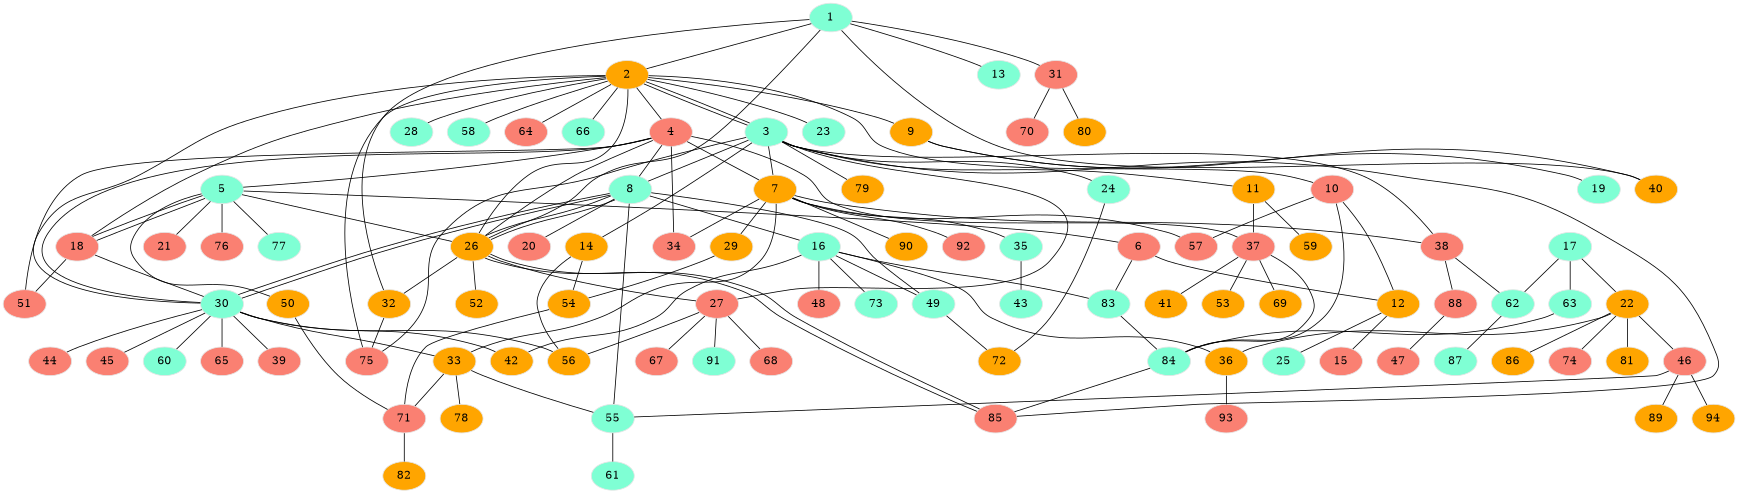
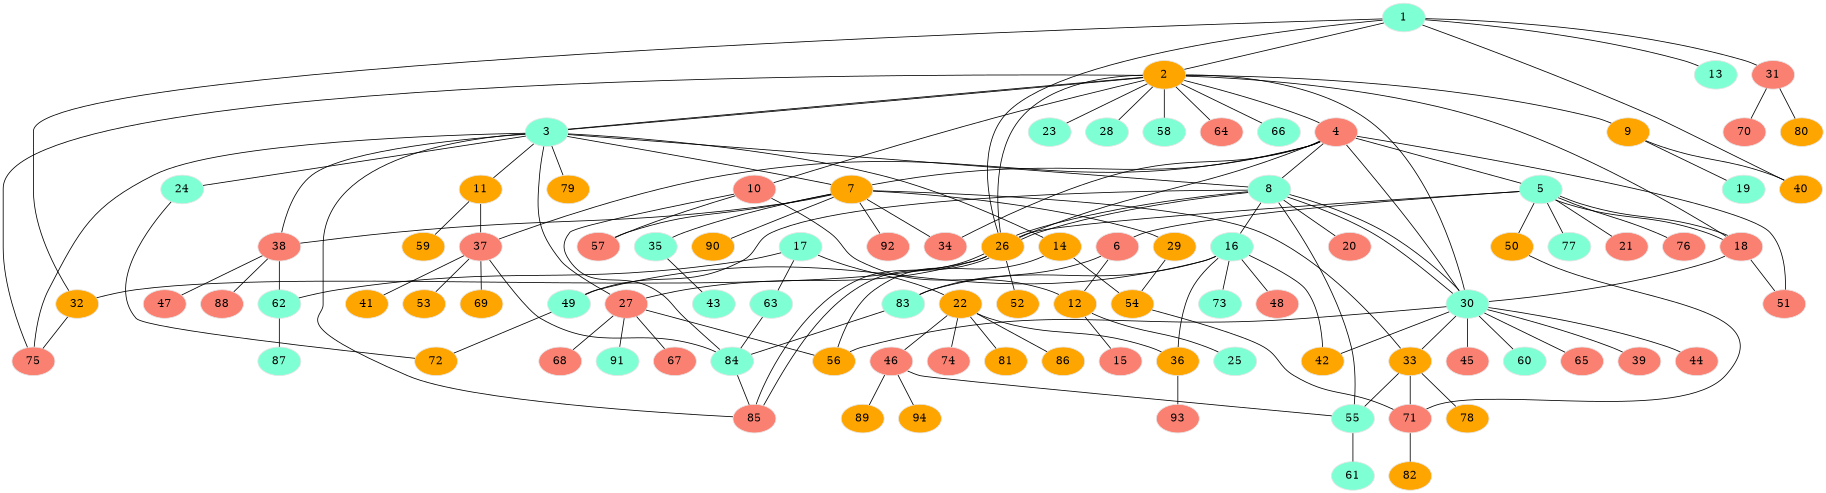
(1432, 328) -> (222, 275)
